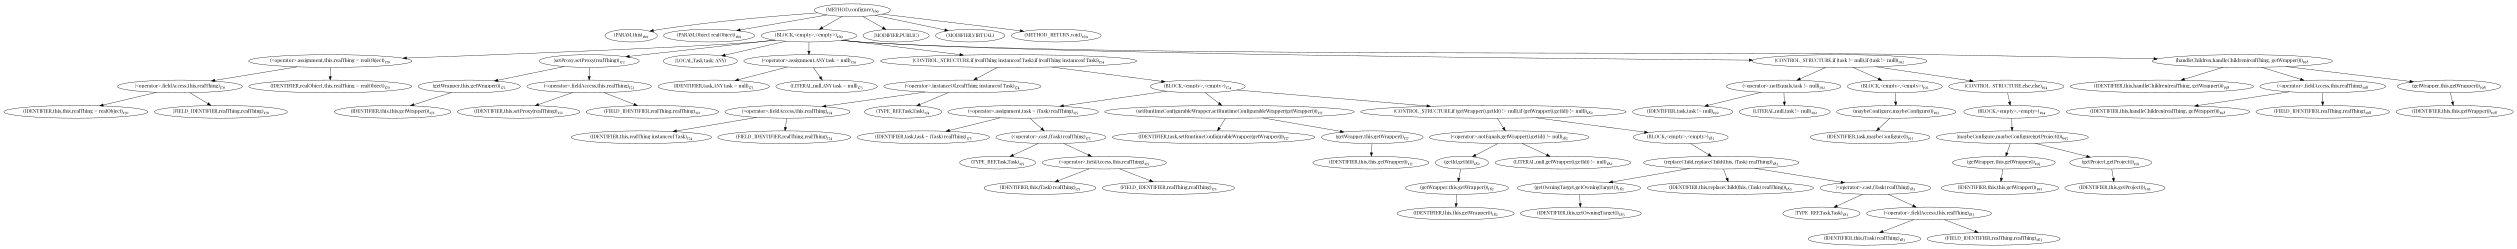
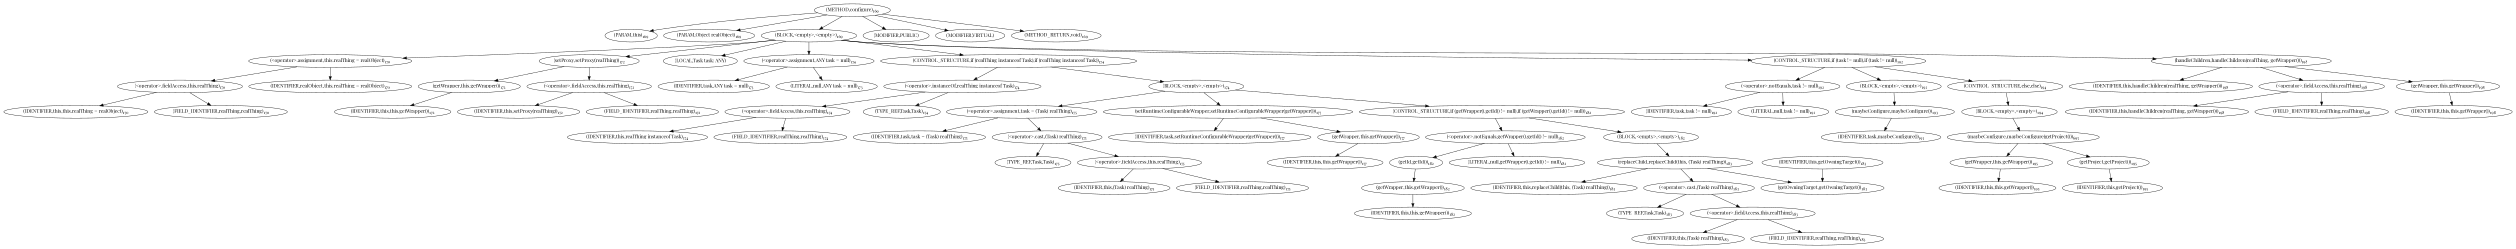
(1580, 199) -> (1822, 174)
